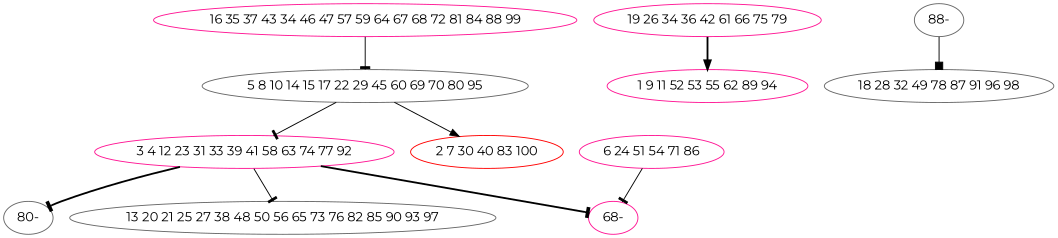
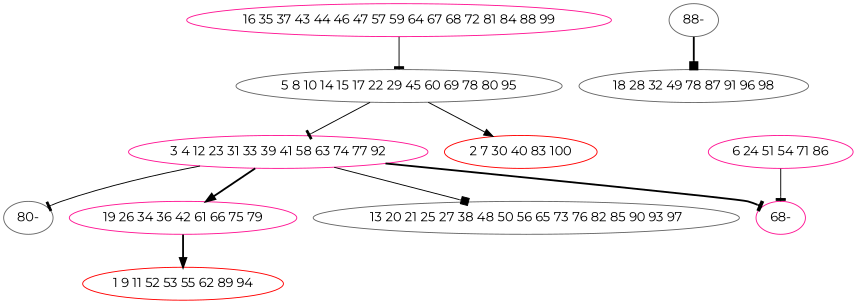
(365, 20) -> (399, 20)
(939, 49) -> (694, 49)
(365, 86) -> (399, 86)
(708, 86) -> (183, 284)
none -> (234, 182)
(262, 183) -> (397, 183)
(115, 184) -> (125, 183)
